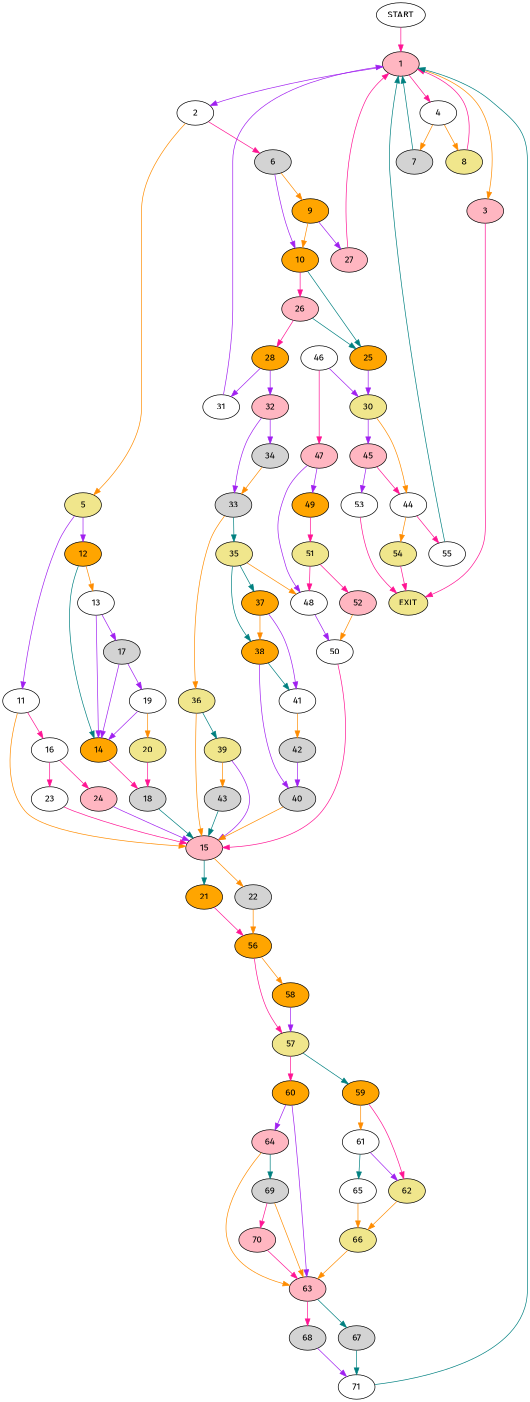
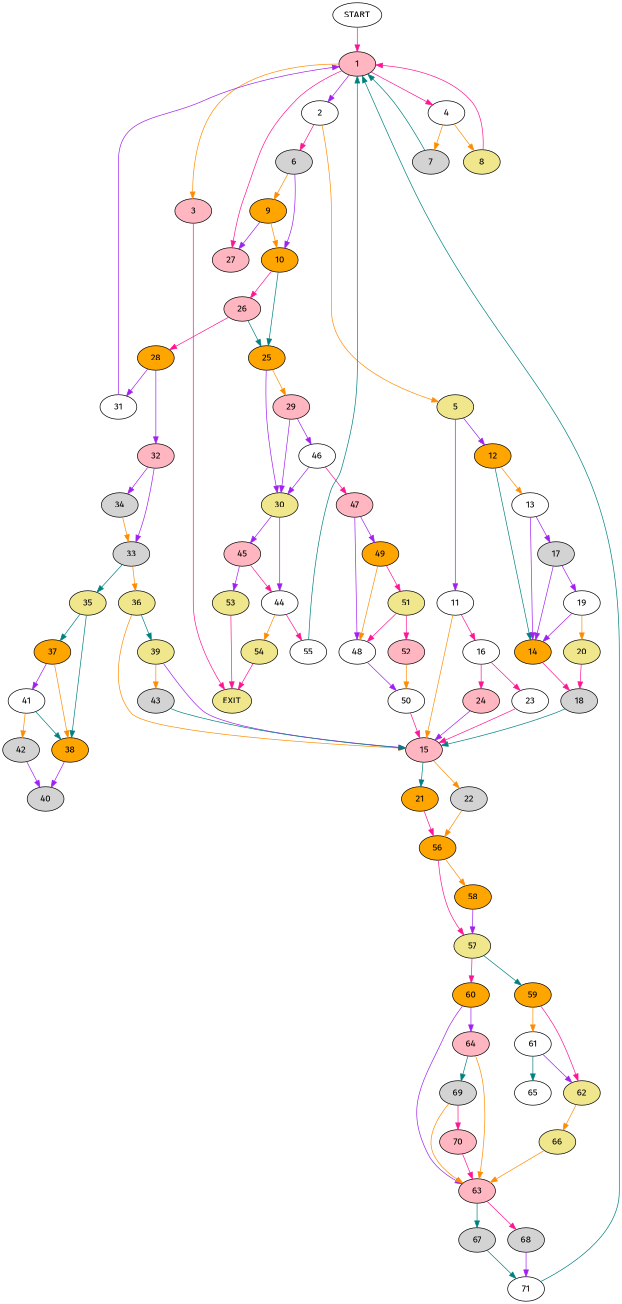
(349, 158) -> (266, 141)
none -> (291, 407)
(395, 450) -> (280, 550)
(359, 505) -> (231, 603)
(269, 577) -> (370, 600)
(277, 674) -> (46, 723)
(254, 822) -> none
(358, 1212) -> none
